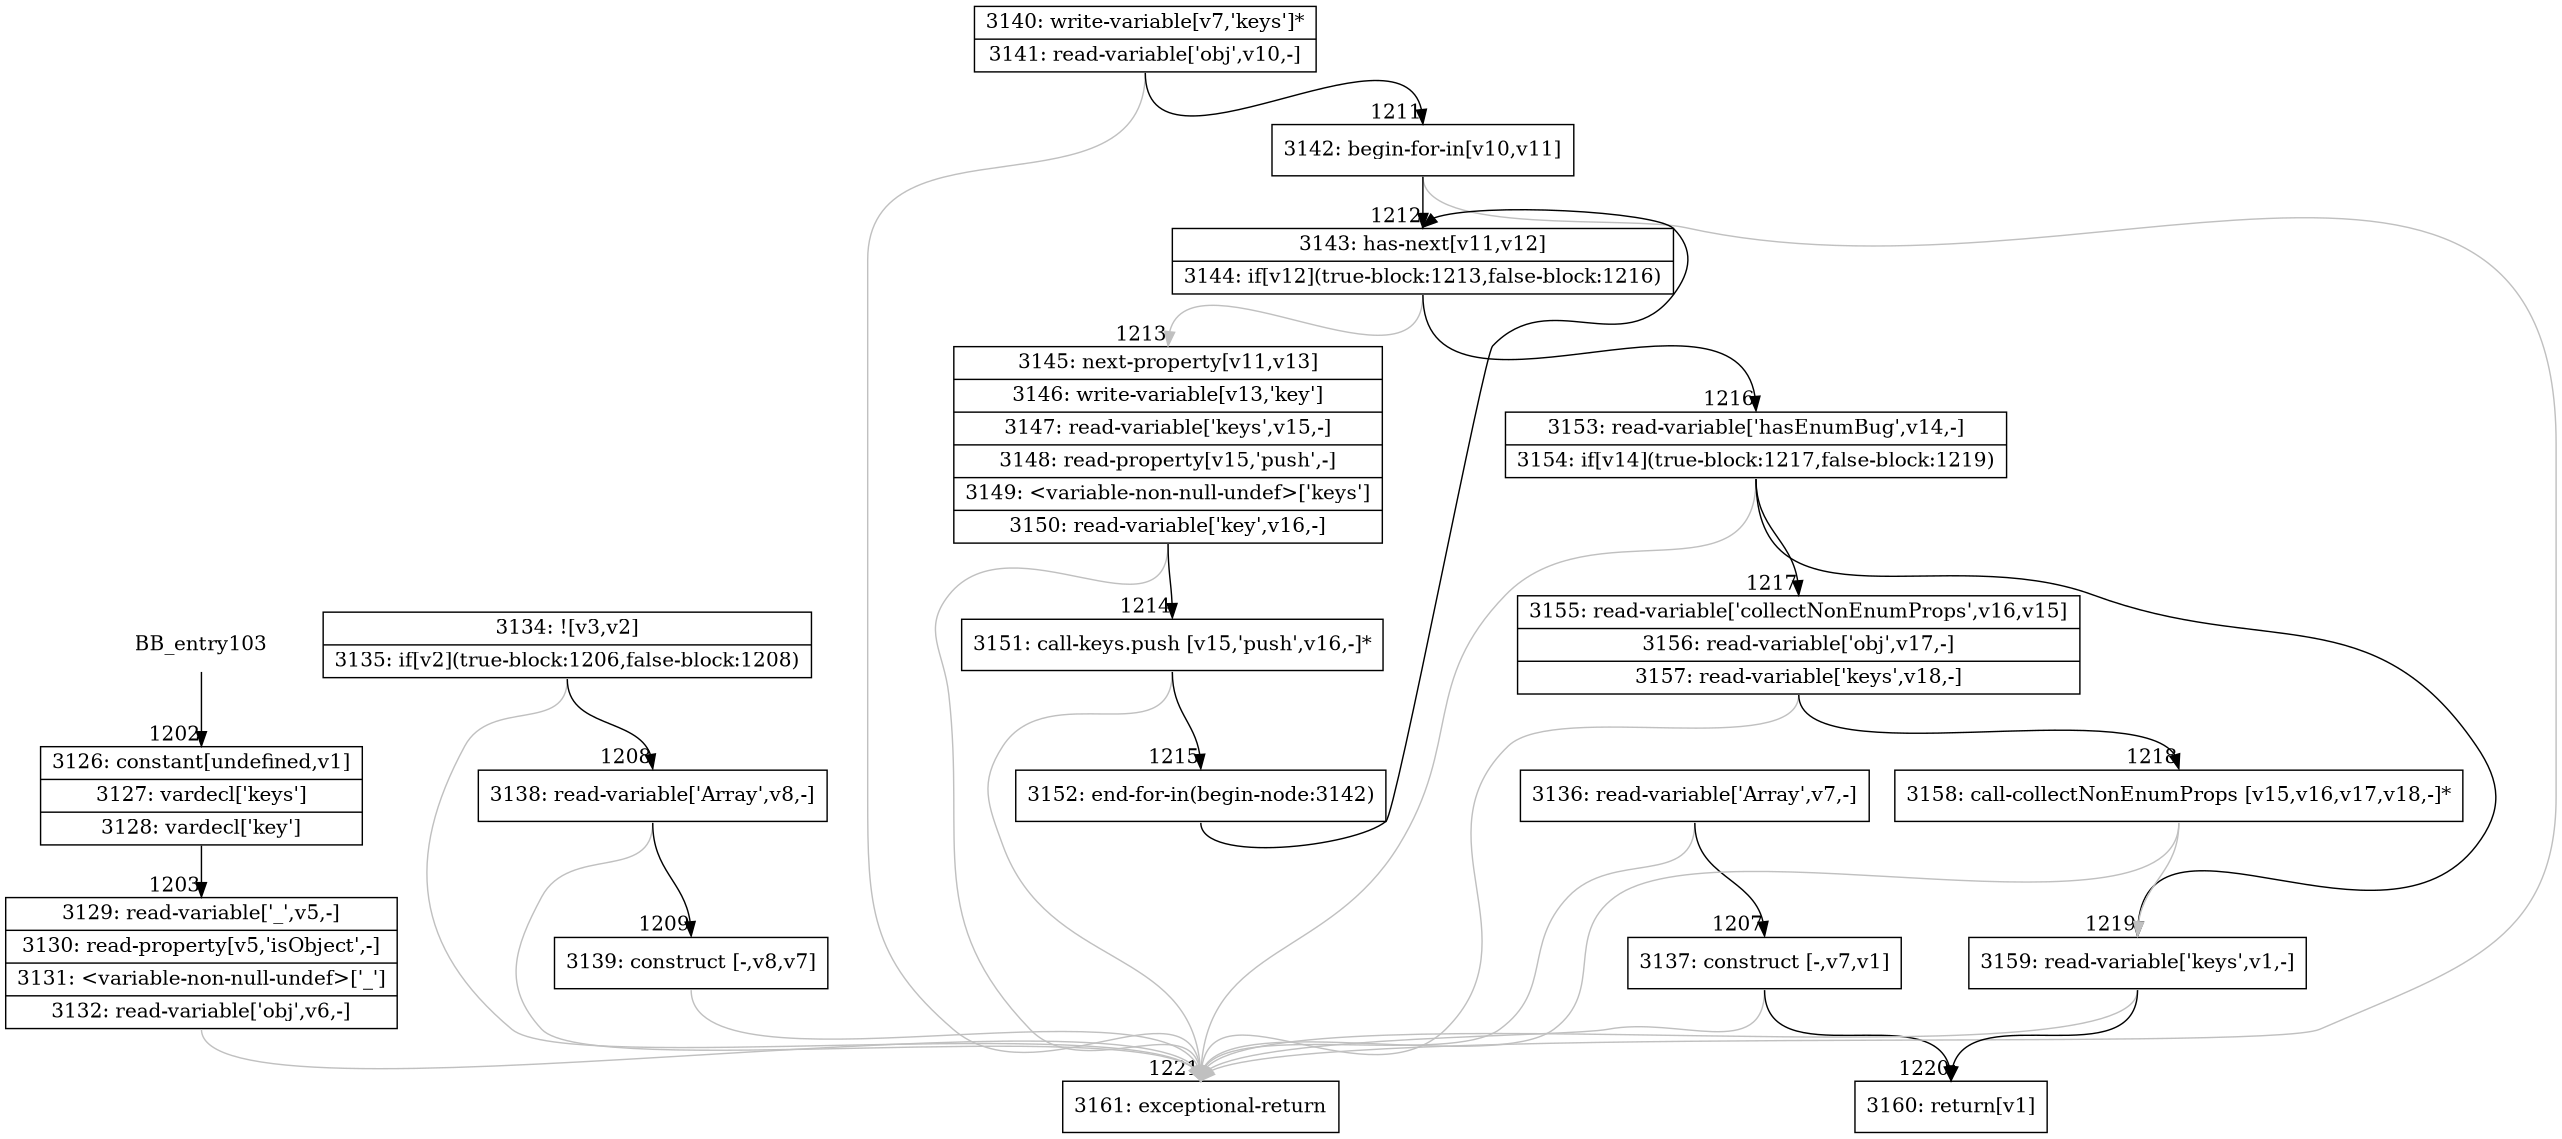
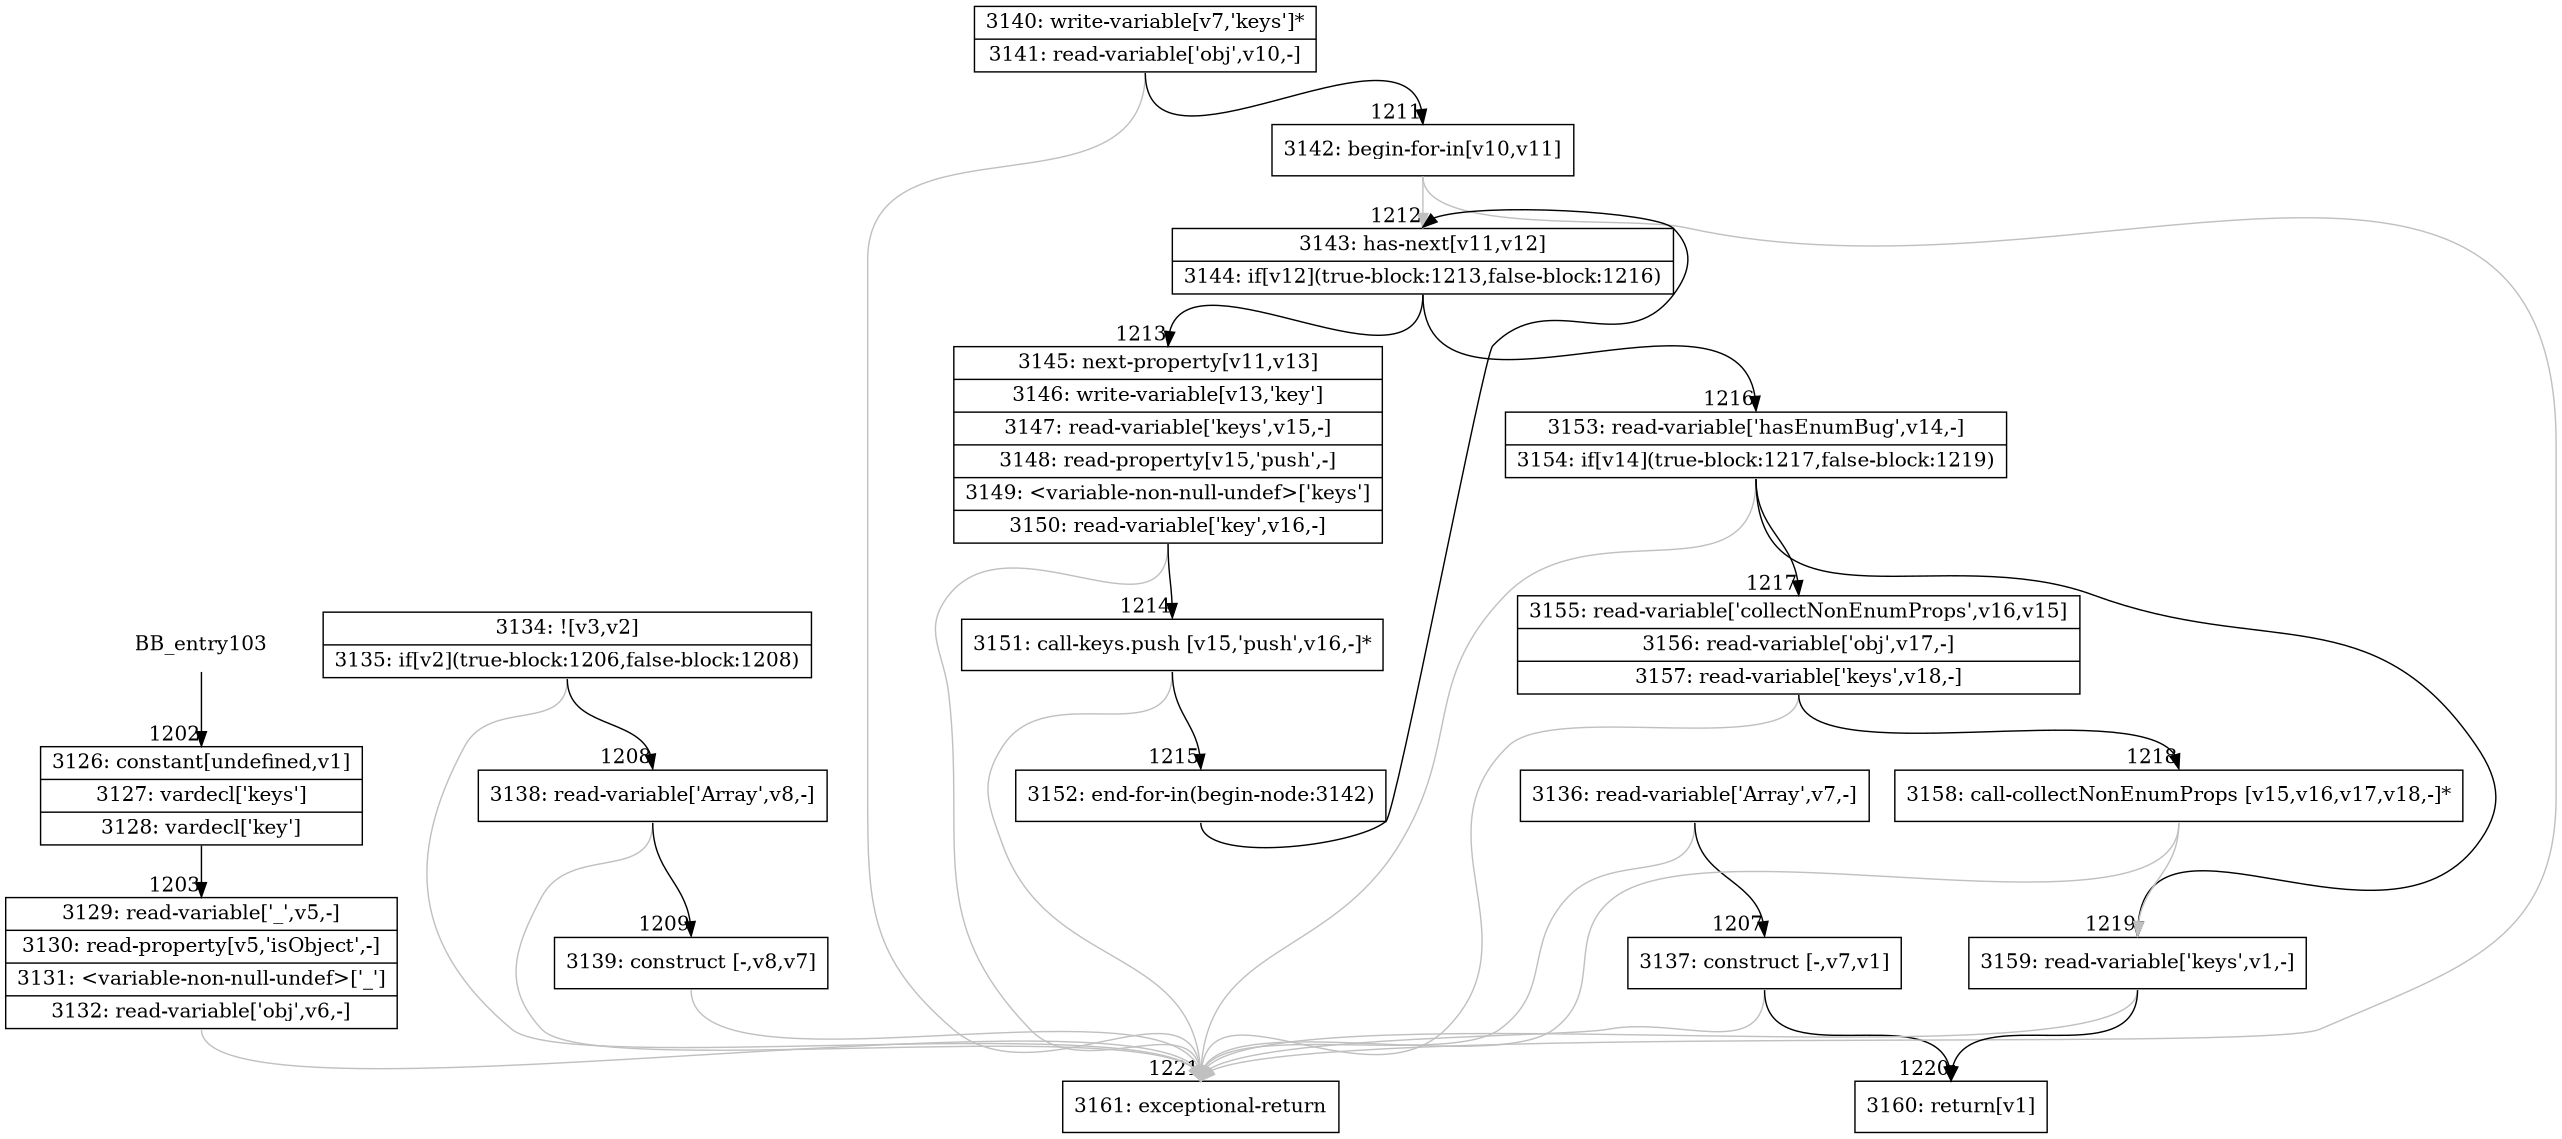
(1423, 197) -> (1423, 197)
(1302, 322) -> (1302, 322)
